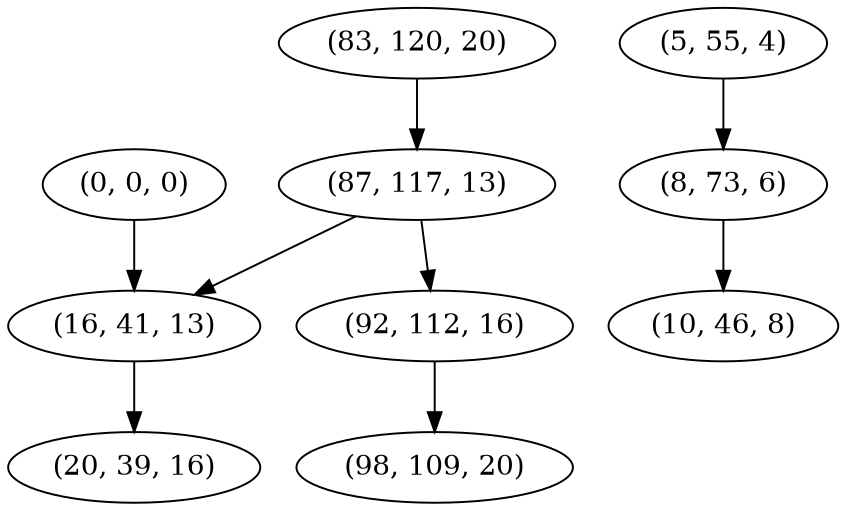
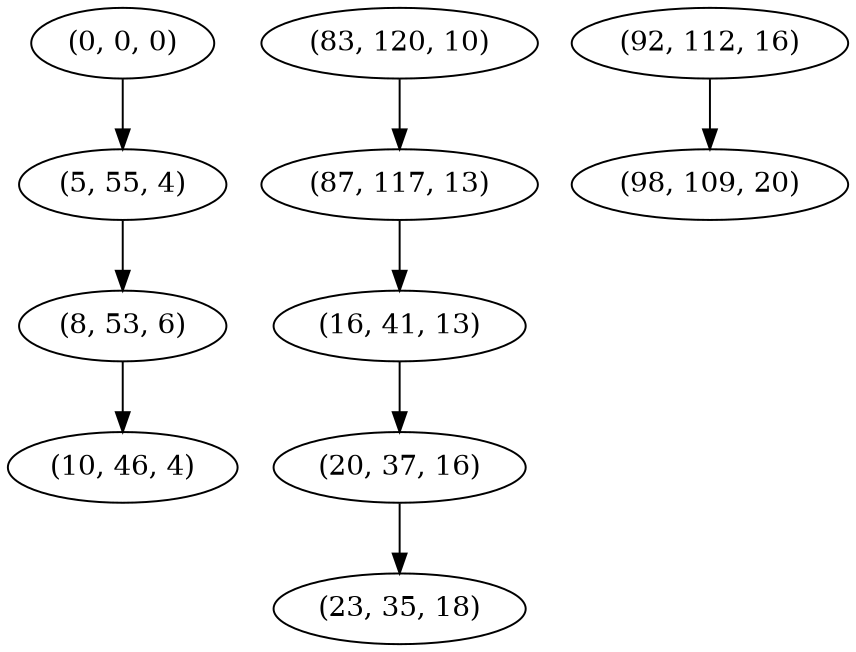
(417, 43) -> (400, 43)
(723, 185) -> (123, 326)
(134, 246) -> (123, 104)
(425, 246) -> none
(723, 326) -> (123, 467)
(134, 467) -> (400, 467)
none -> (400, 609)
